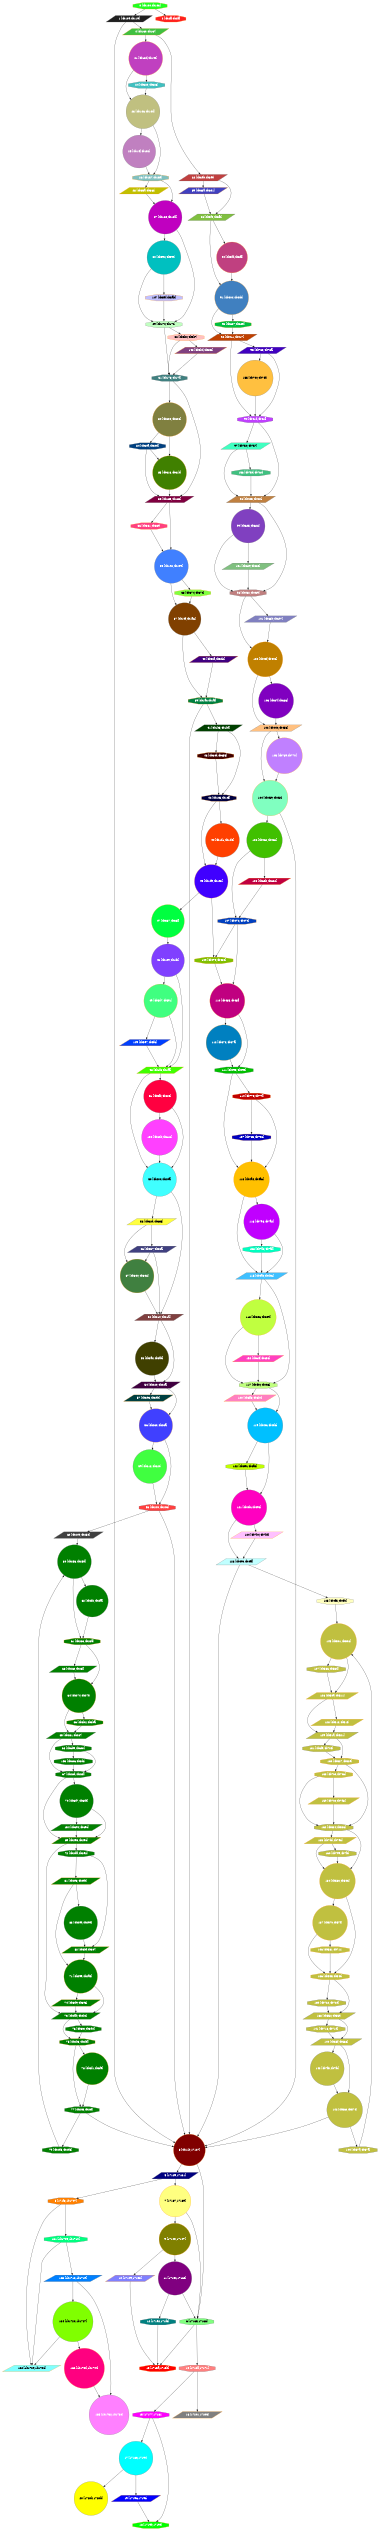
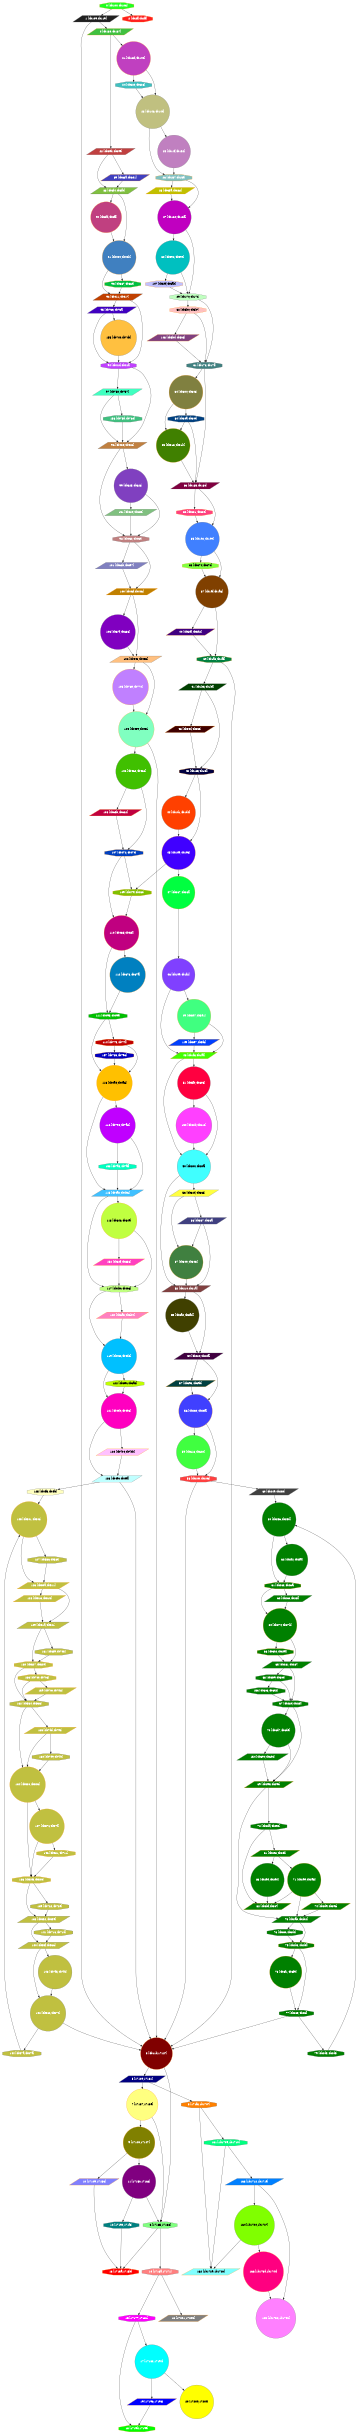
(265, 659) -> (132, 592)
(216, 756) -> (190, 729)
(84, 1956) -> (284, 1898)
